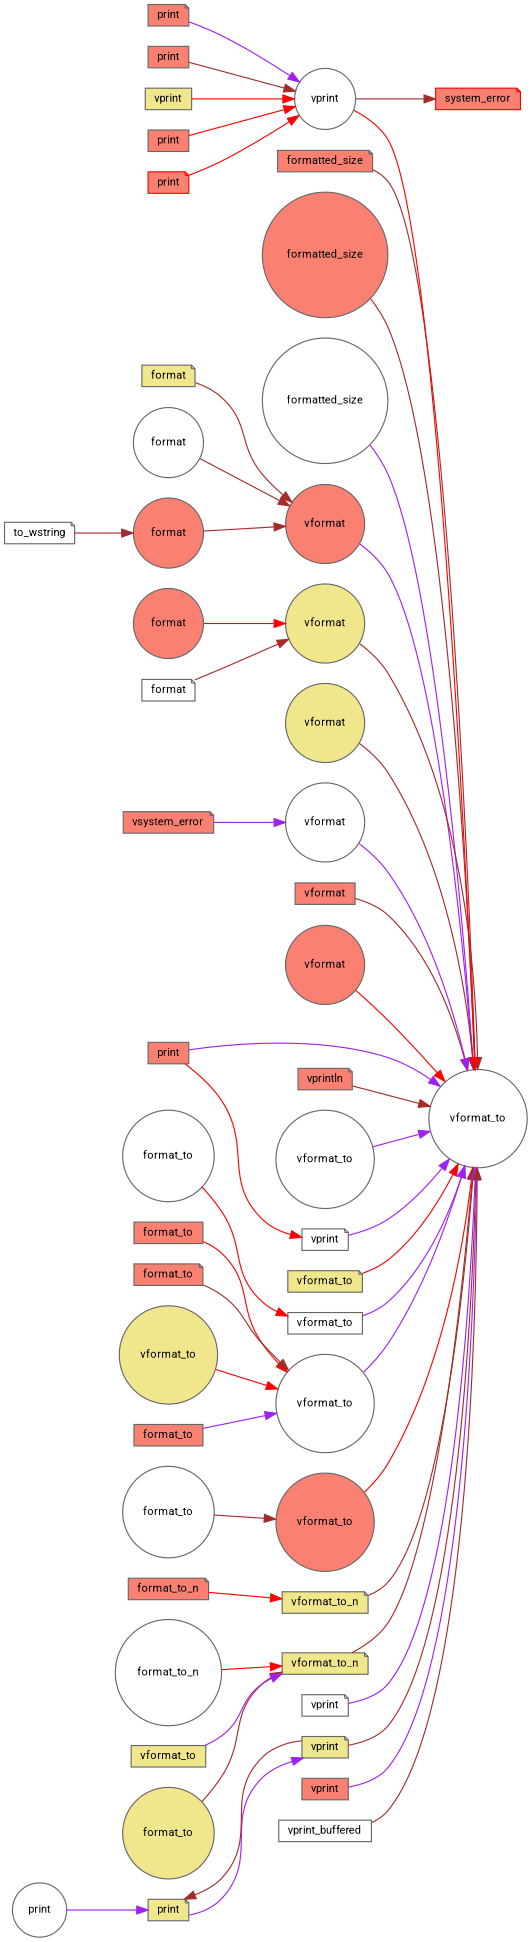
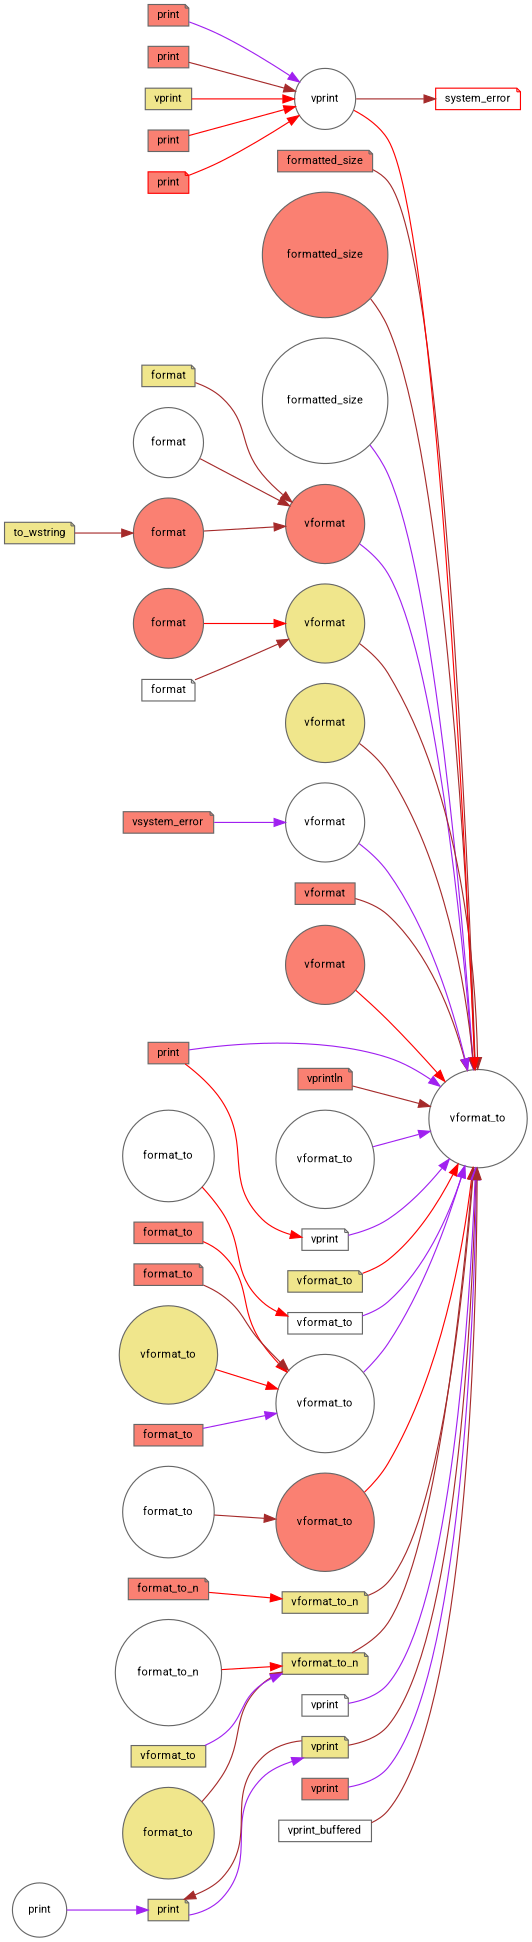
(478, 99) -> (478, 99)
(40, 533) -> (40, 533)
